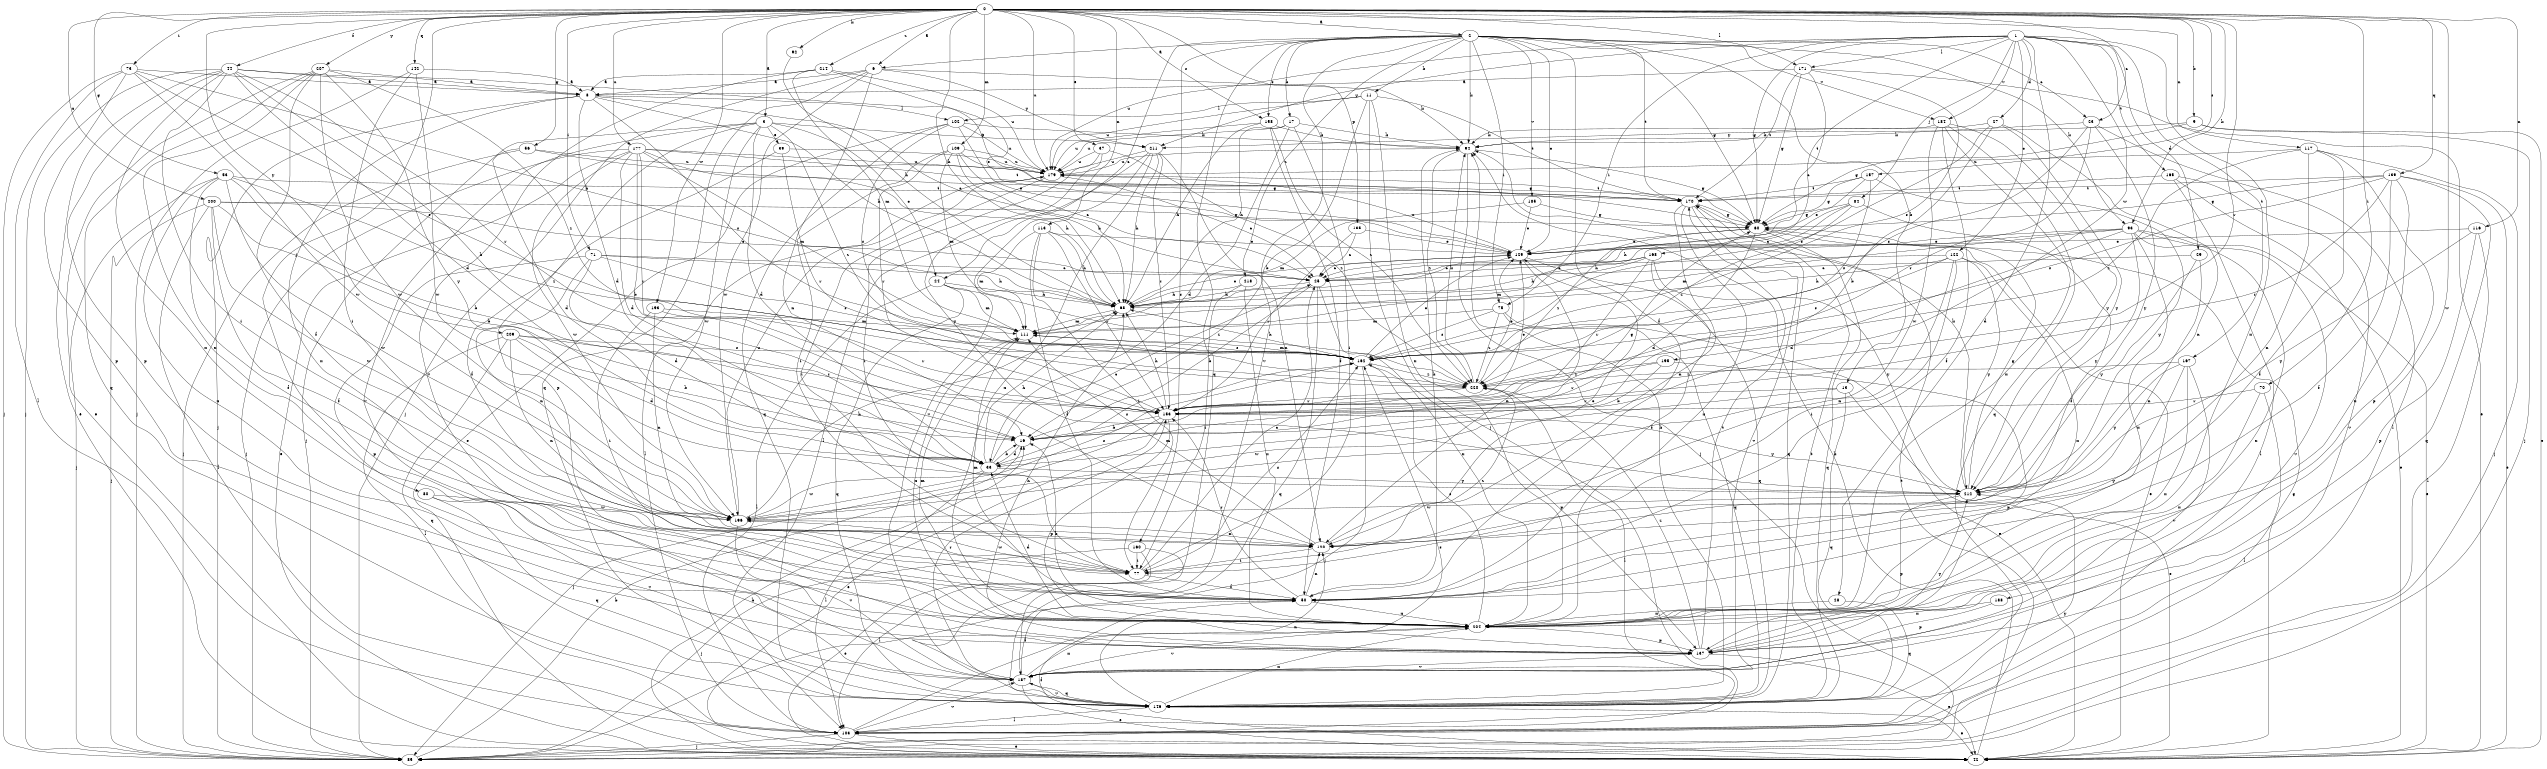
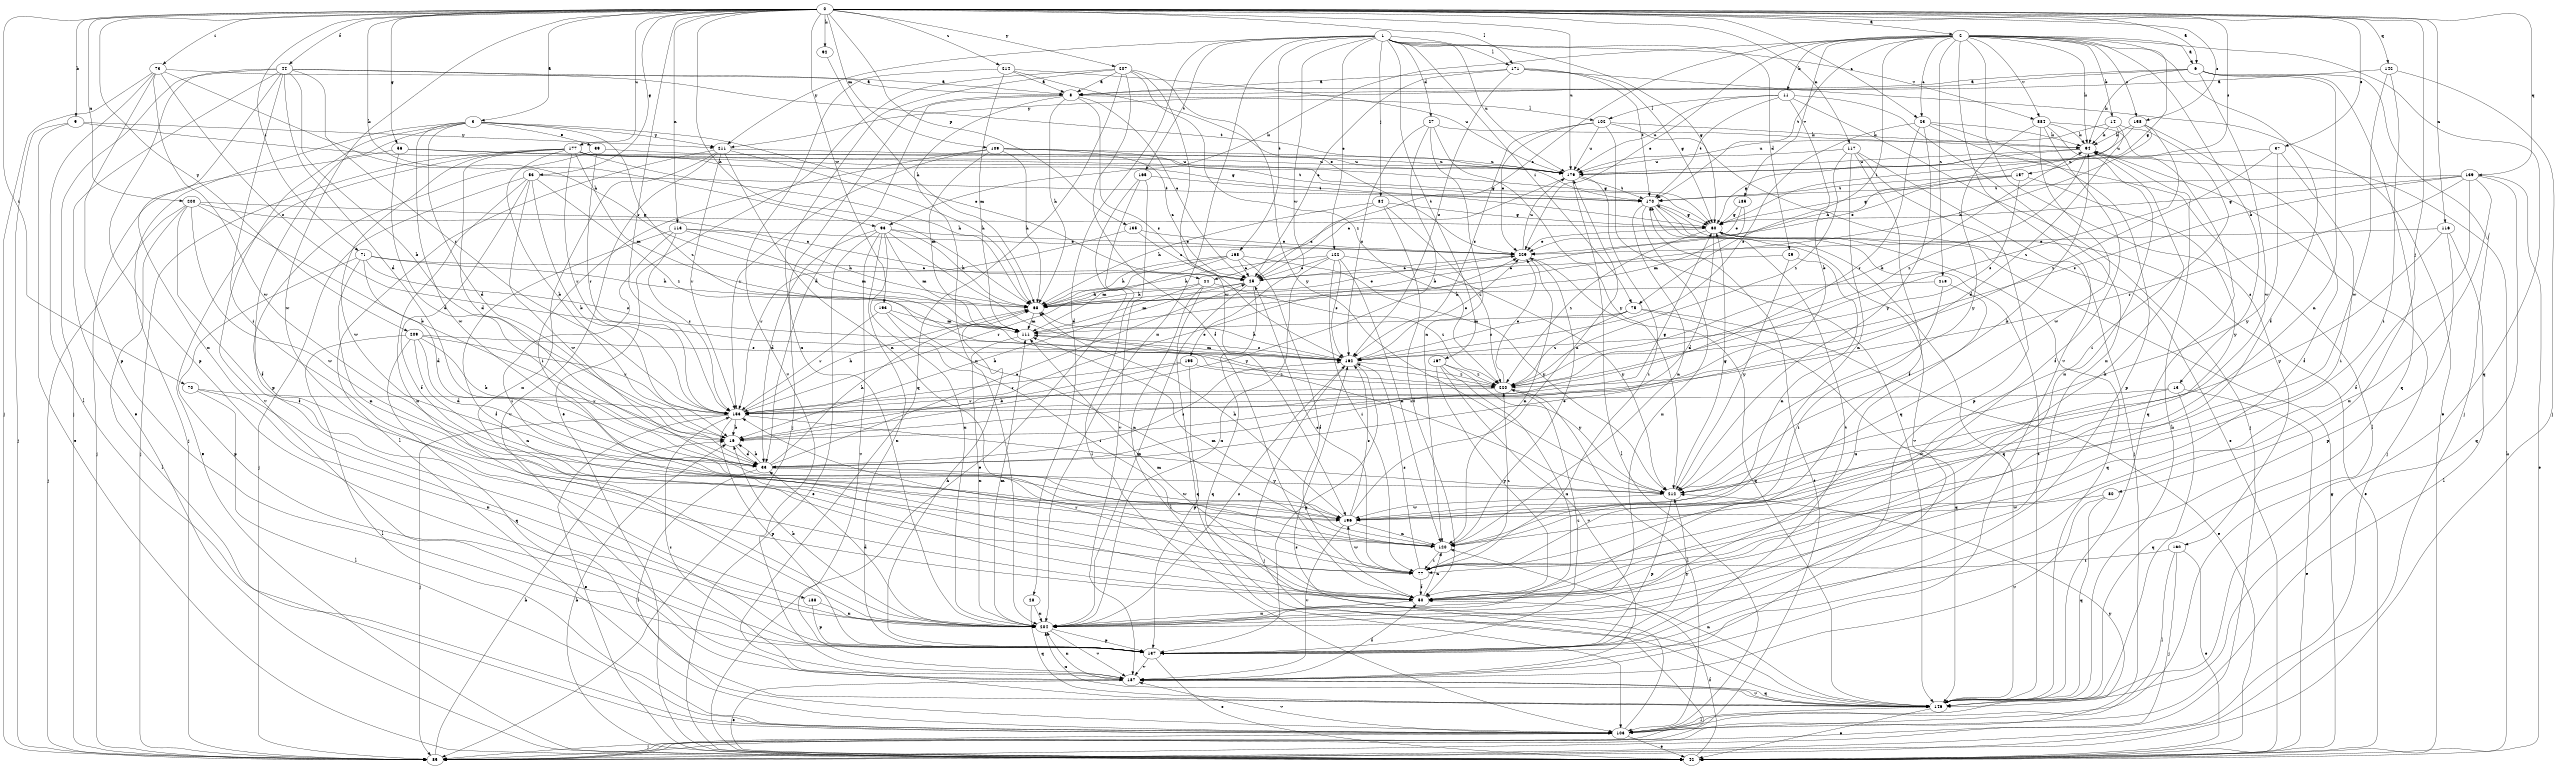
(1292, 122) -> (2113, 122)
(1942, 122) -> (2041, 122)
(1519, 255) -> (1523, 255)
none -> (1909, 565)
